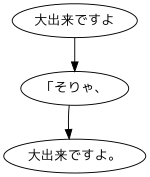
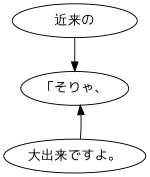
(75, 21) -> (75, 21)
(68, 117) -> (81, 127)
